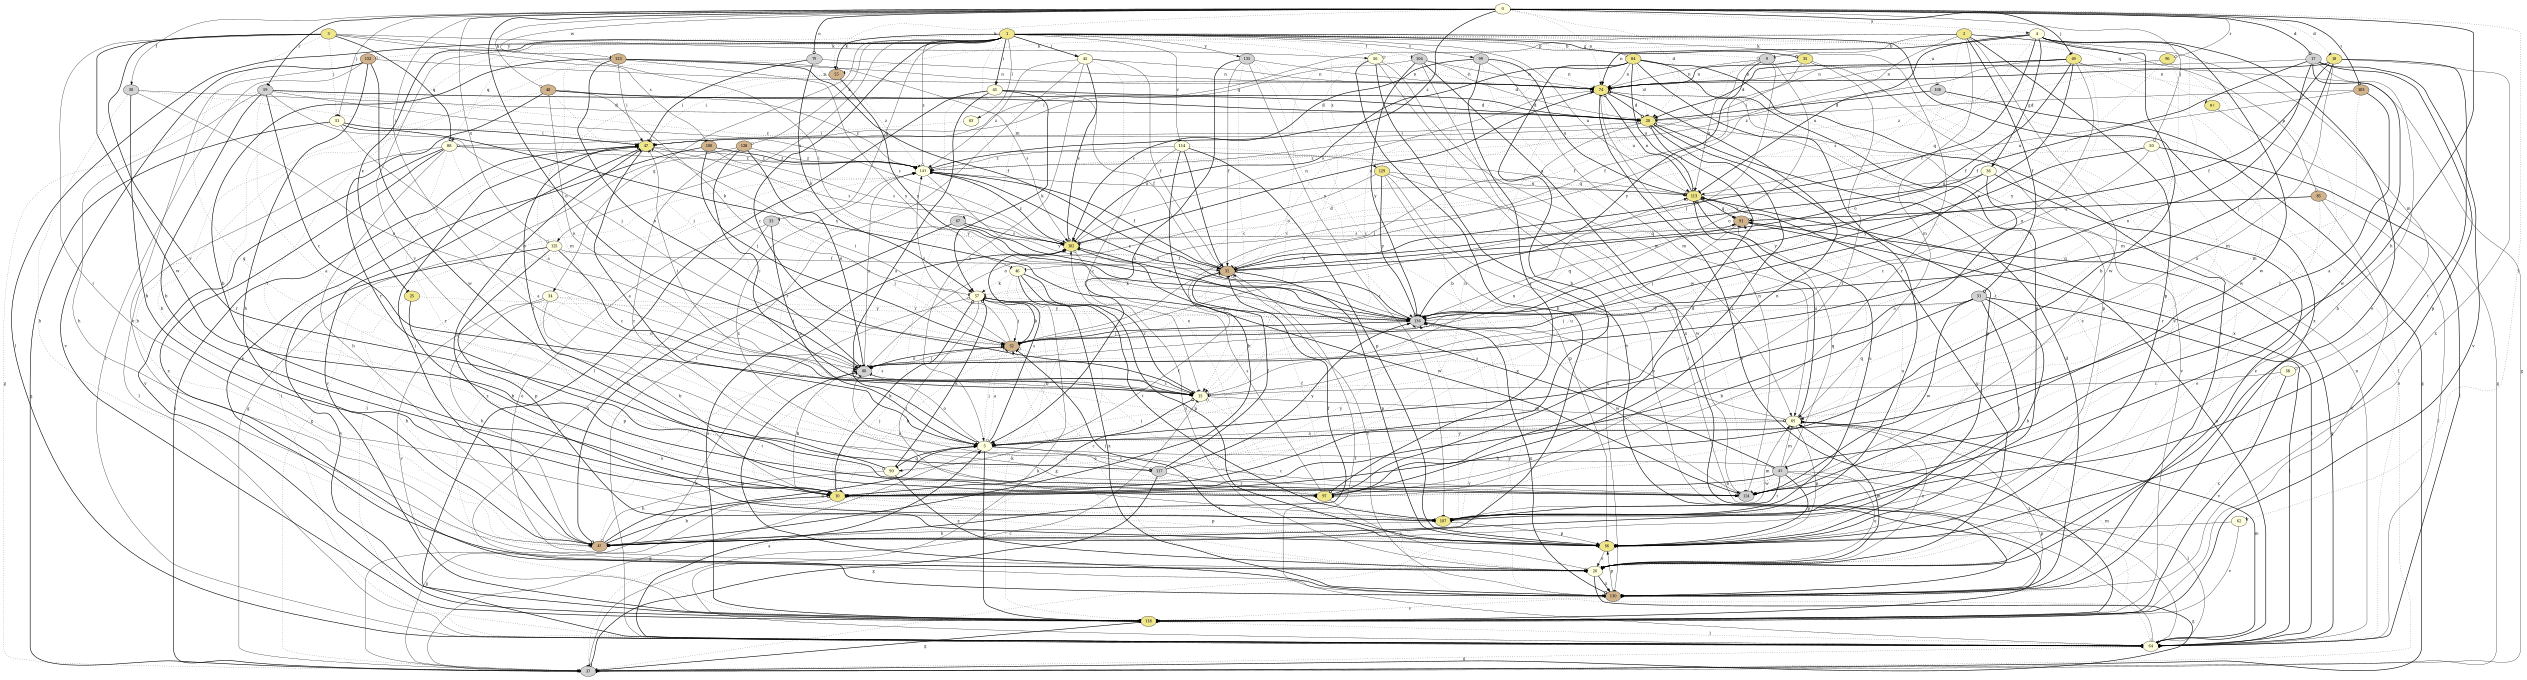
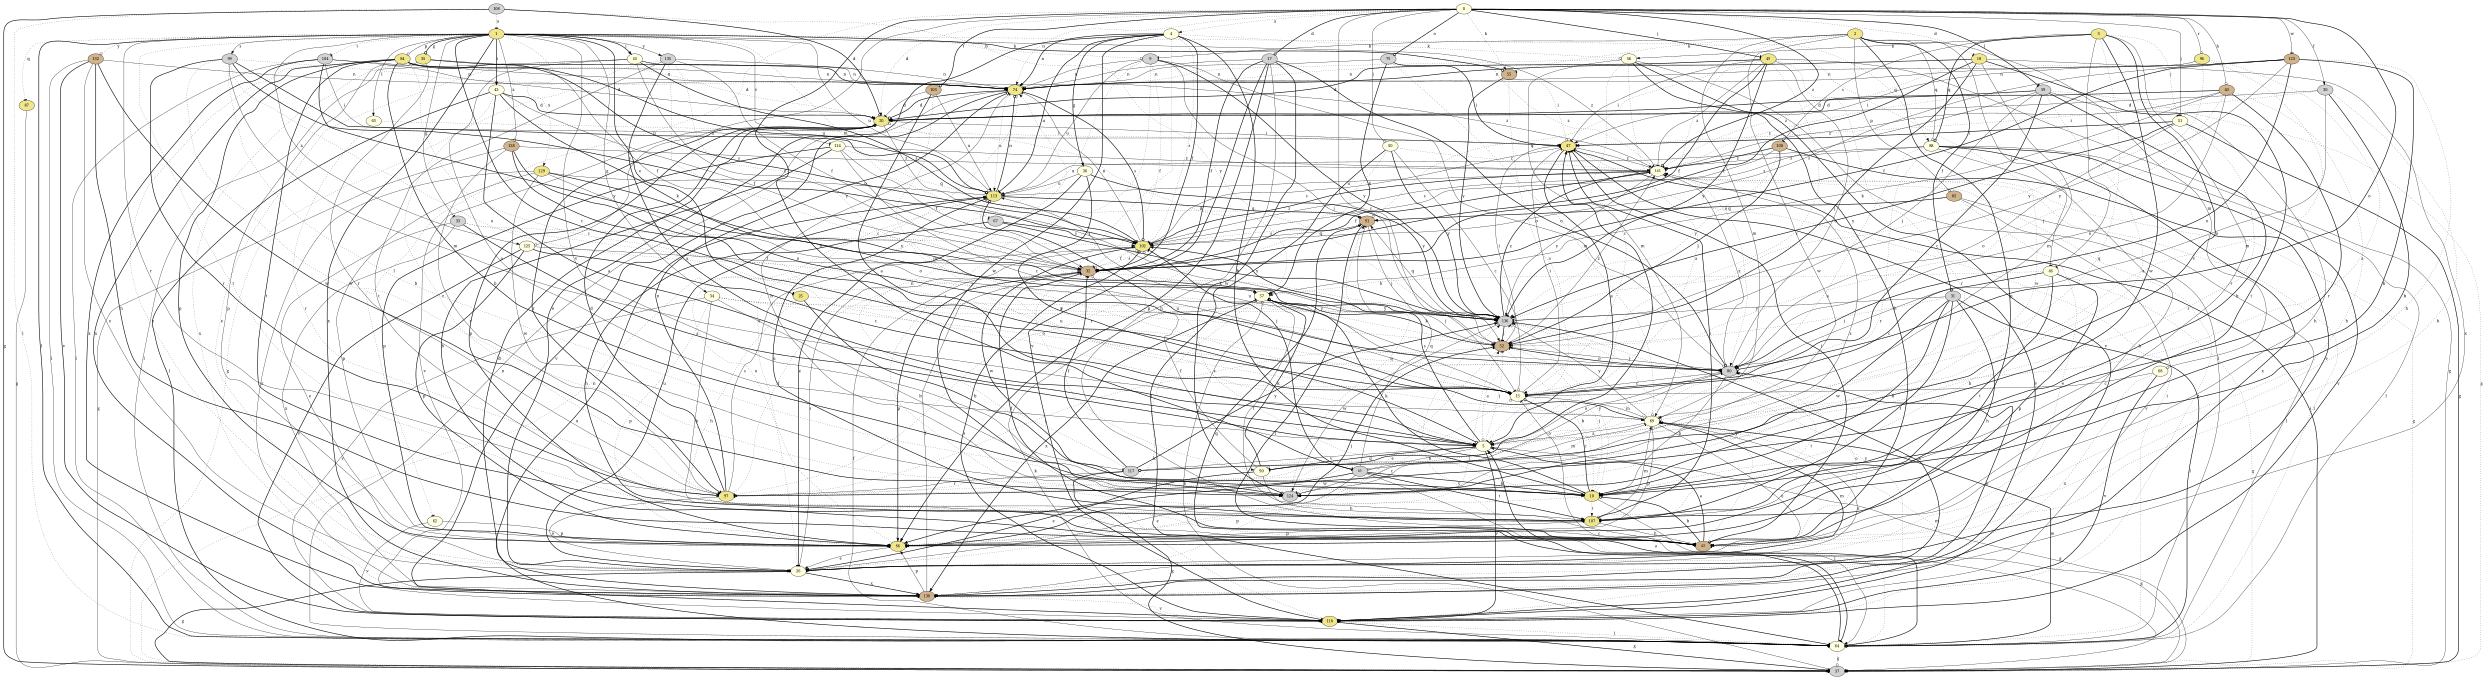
(1488, 37) -> (497, 21)
(1200, 206) -> (955, 220)
